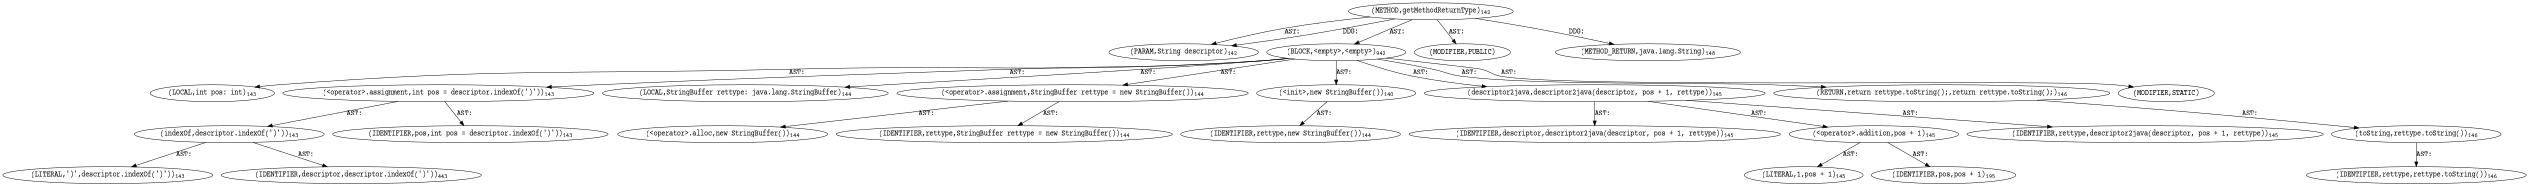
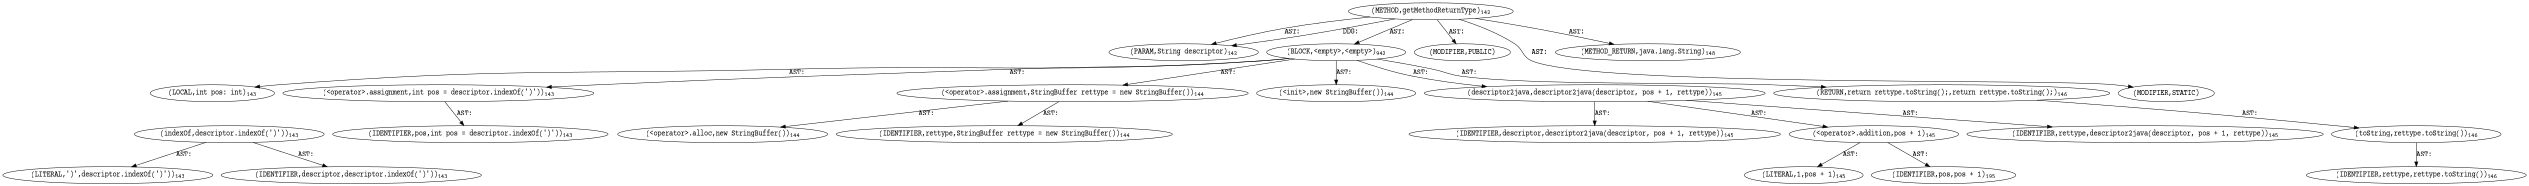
(1579, 32) -> (1579, 32)
(1812, 83) -> (1787, 79)
(745, 93) -> none
(1389, 93) -> (1389, 93)
(335, 113) -> none
(1291, 134) -> none
(443, 174) -> (443, 174)
